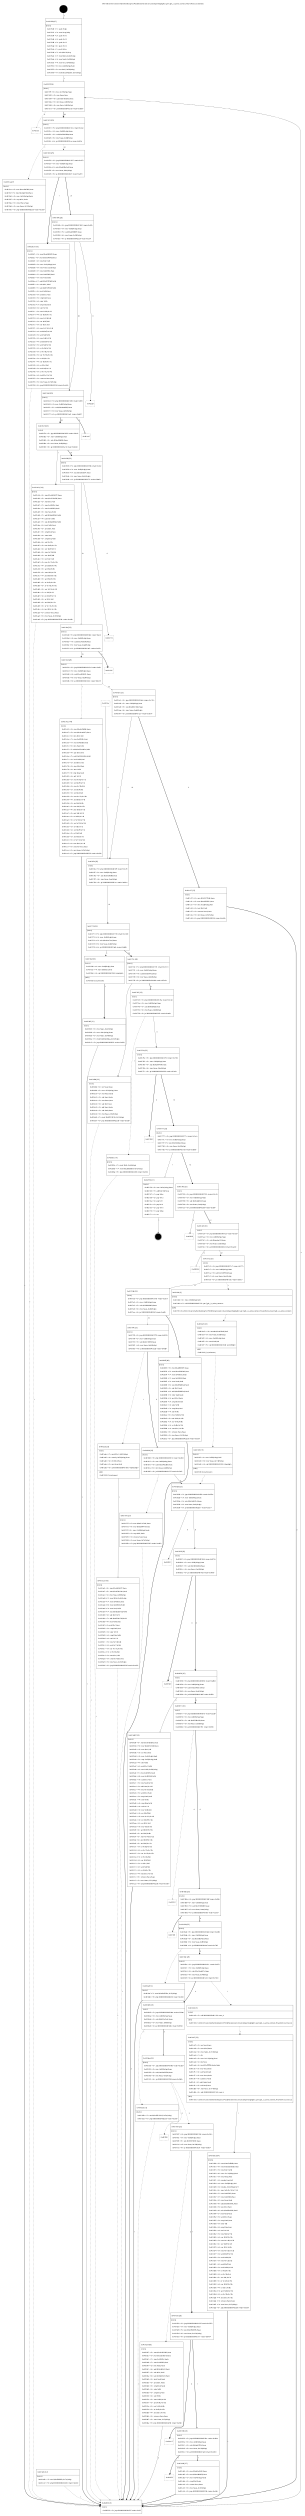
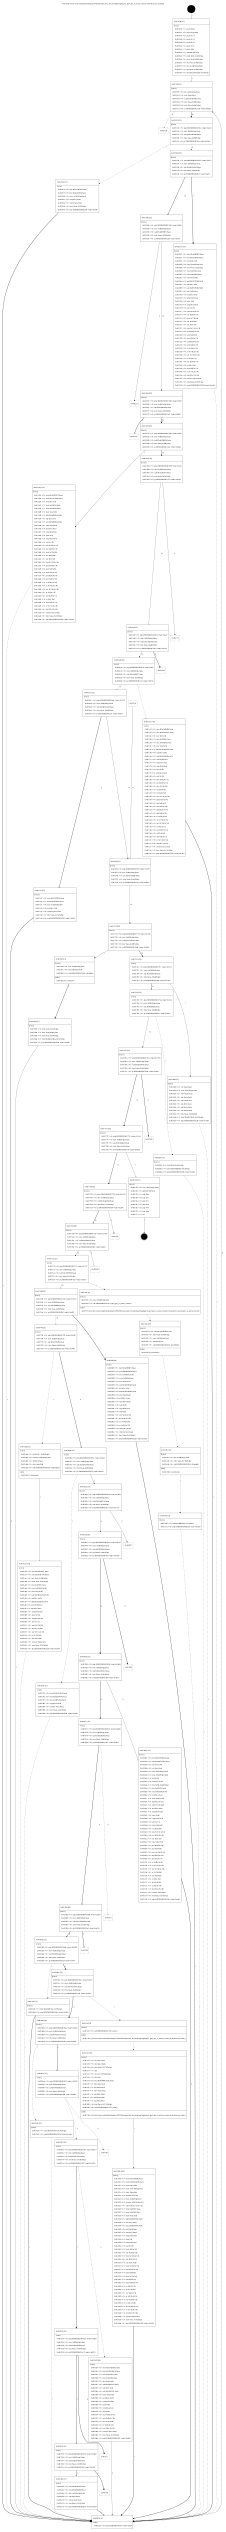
(203, 1479) -> (180, 1494)
